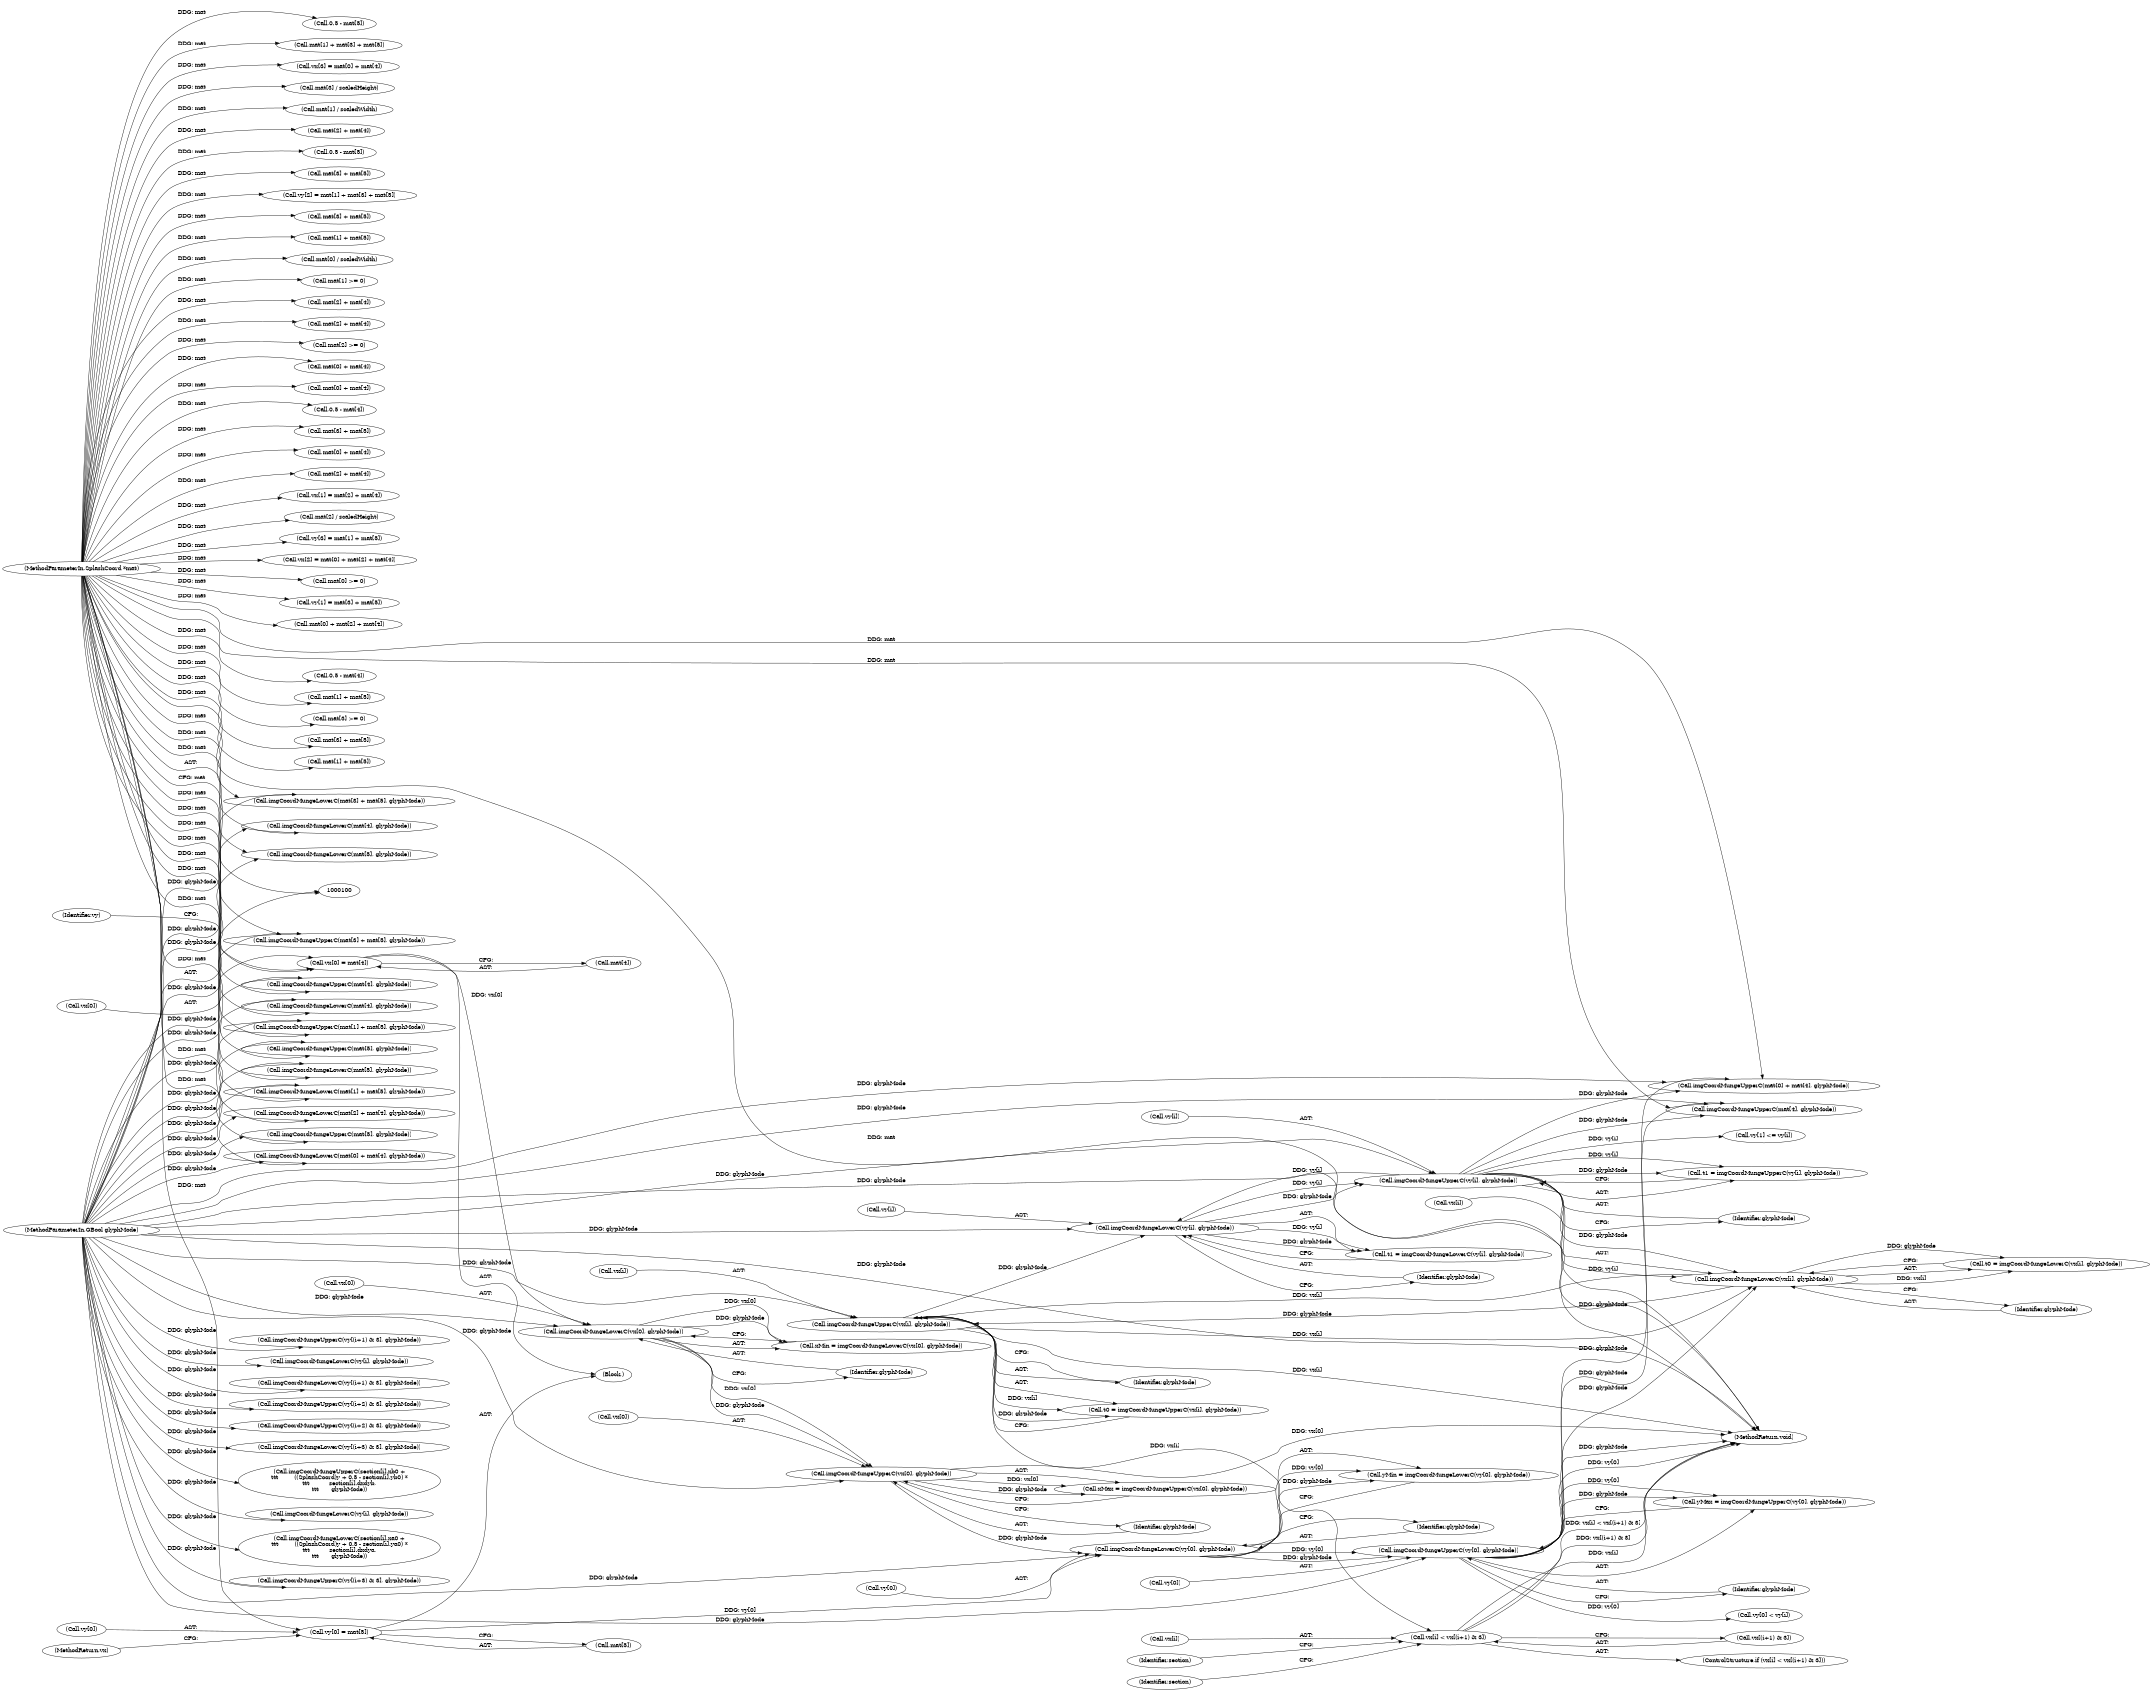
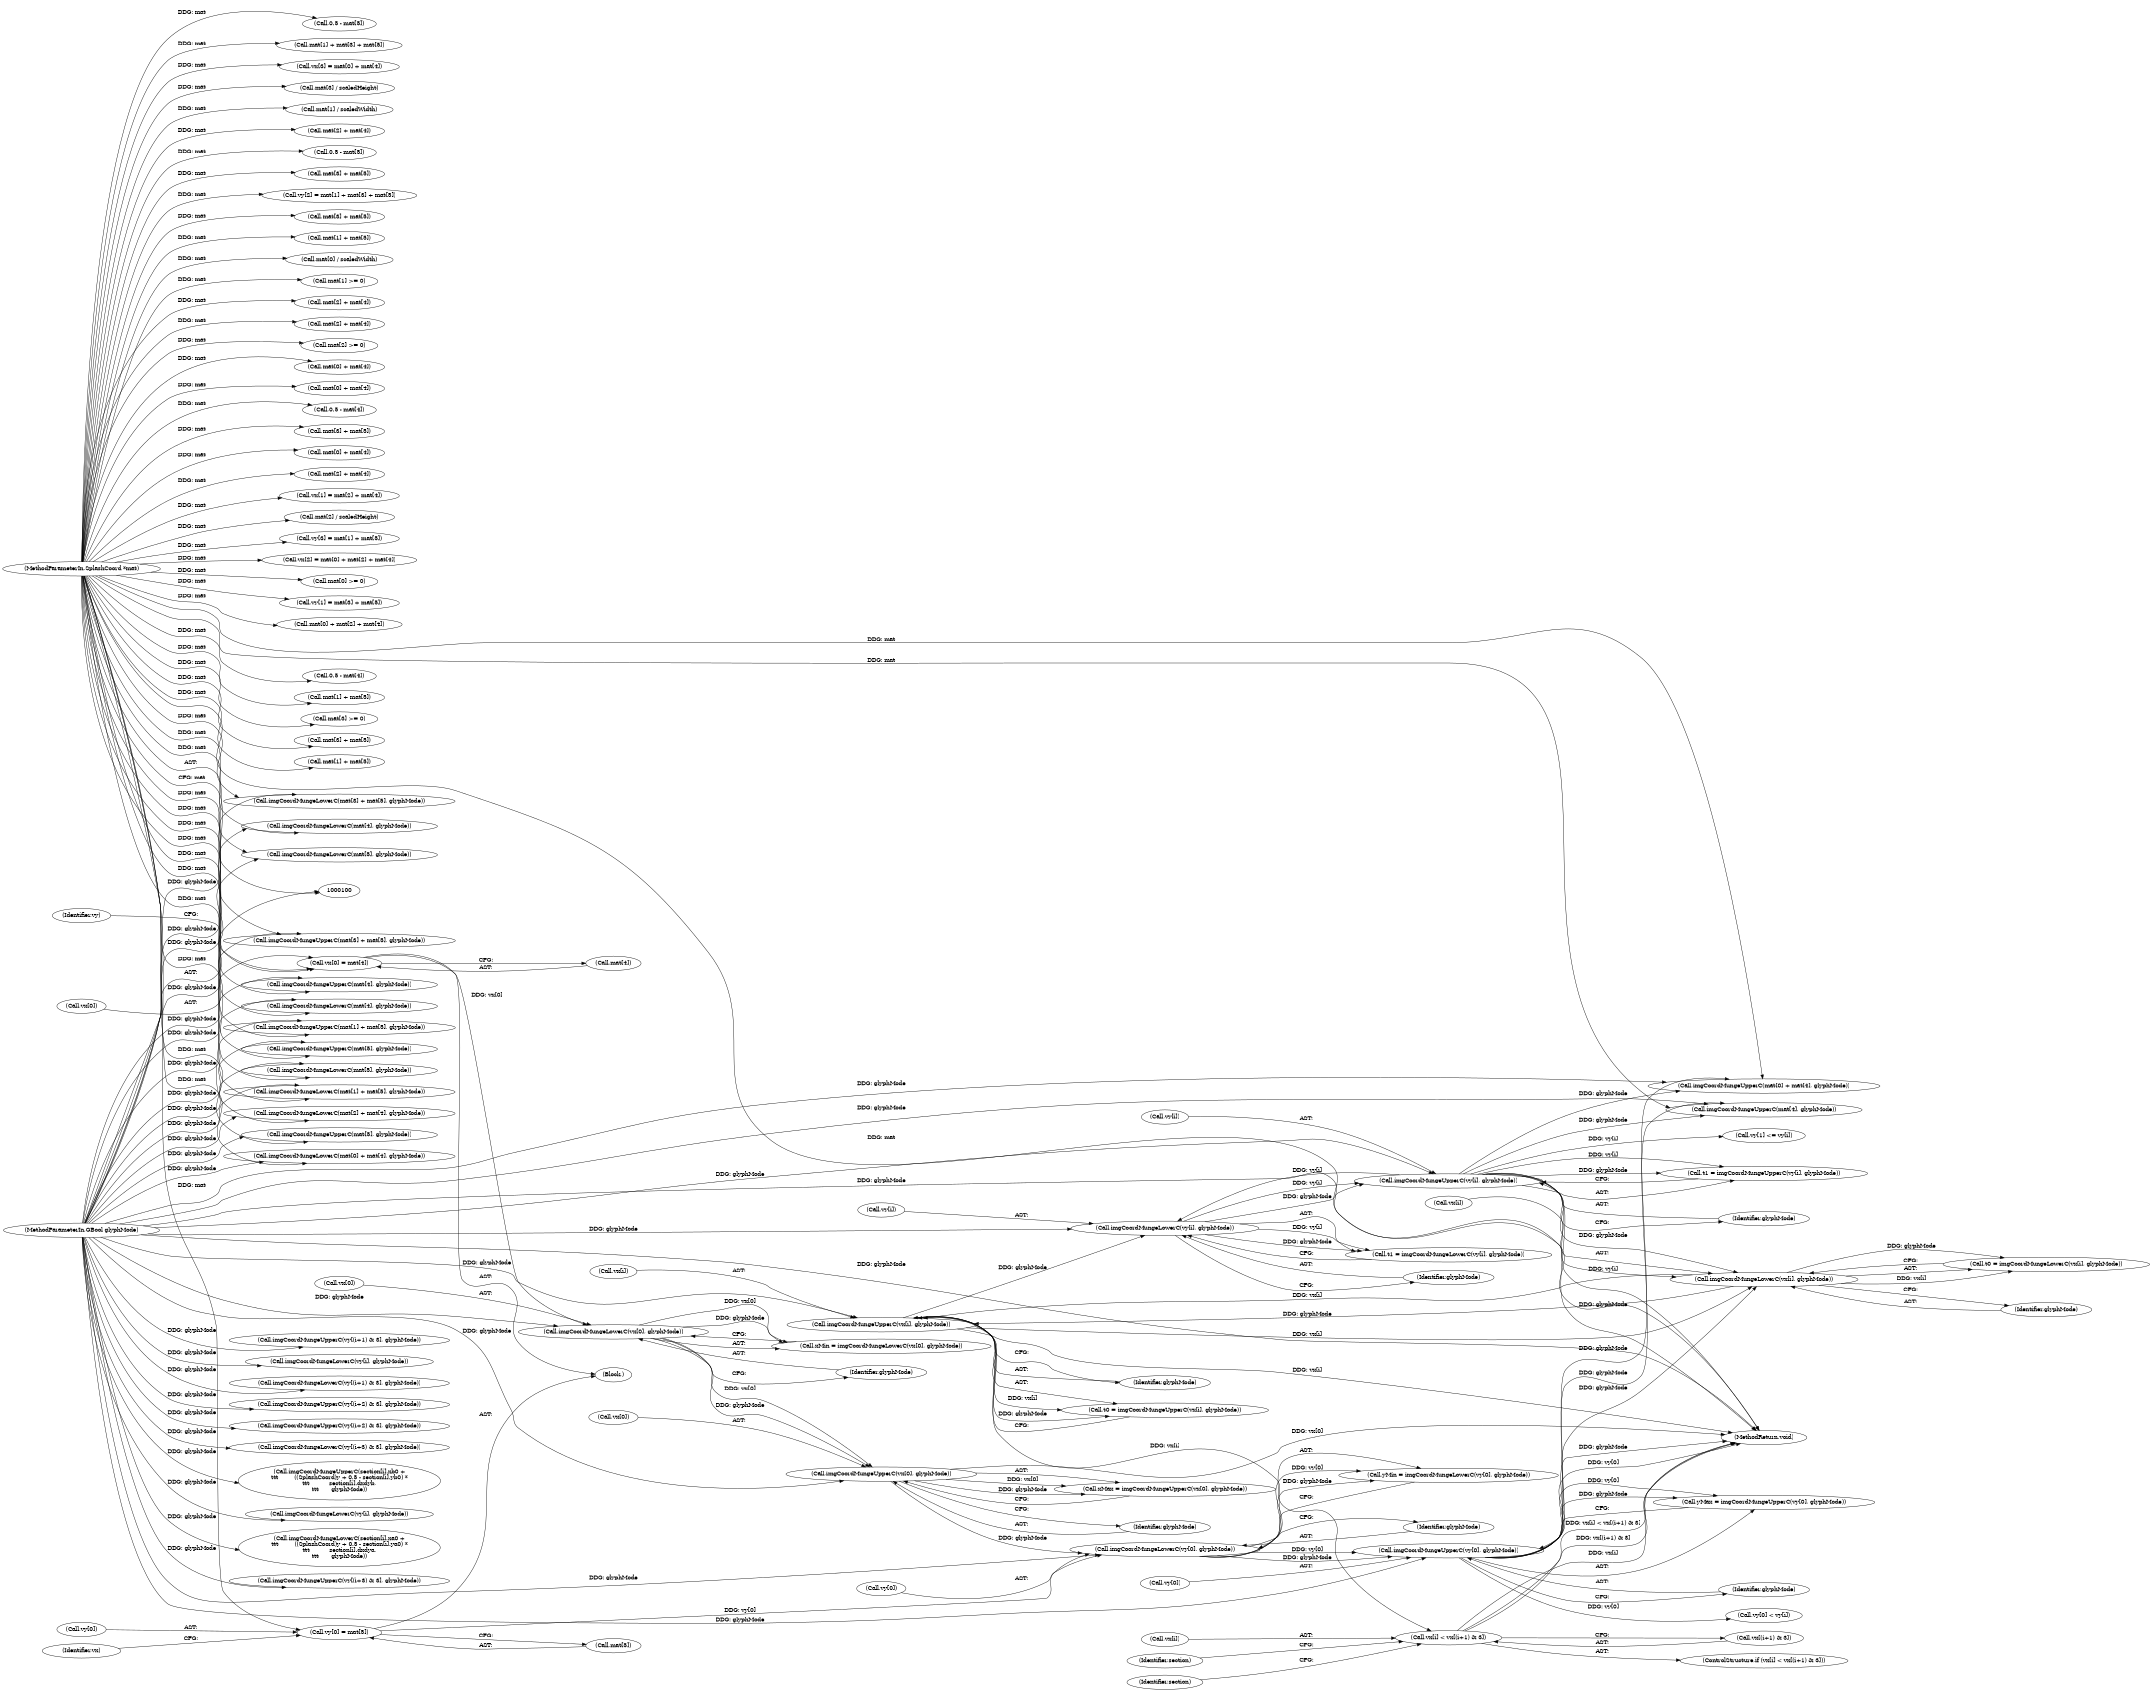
(82, 1651) -> (82, 1651)
